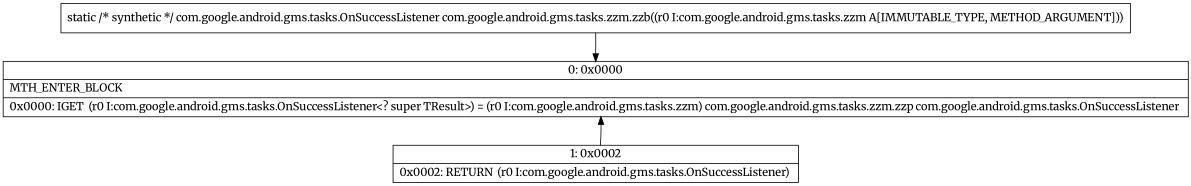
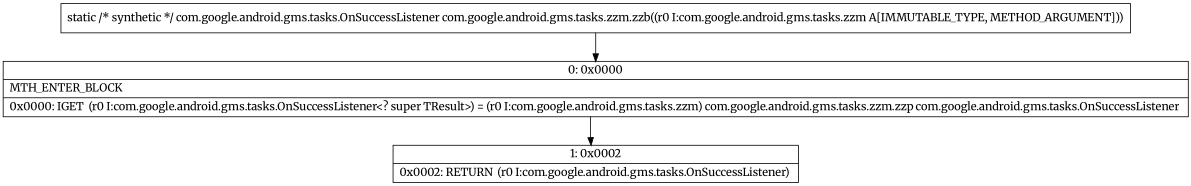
(601, 135) -> (590, 127)
